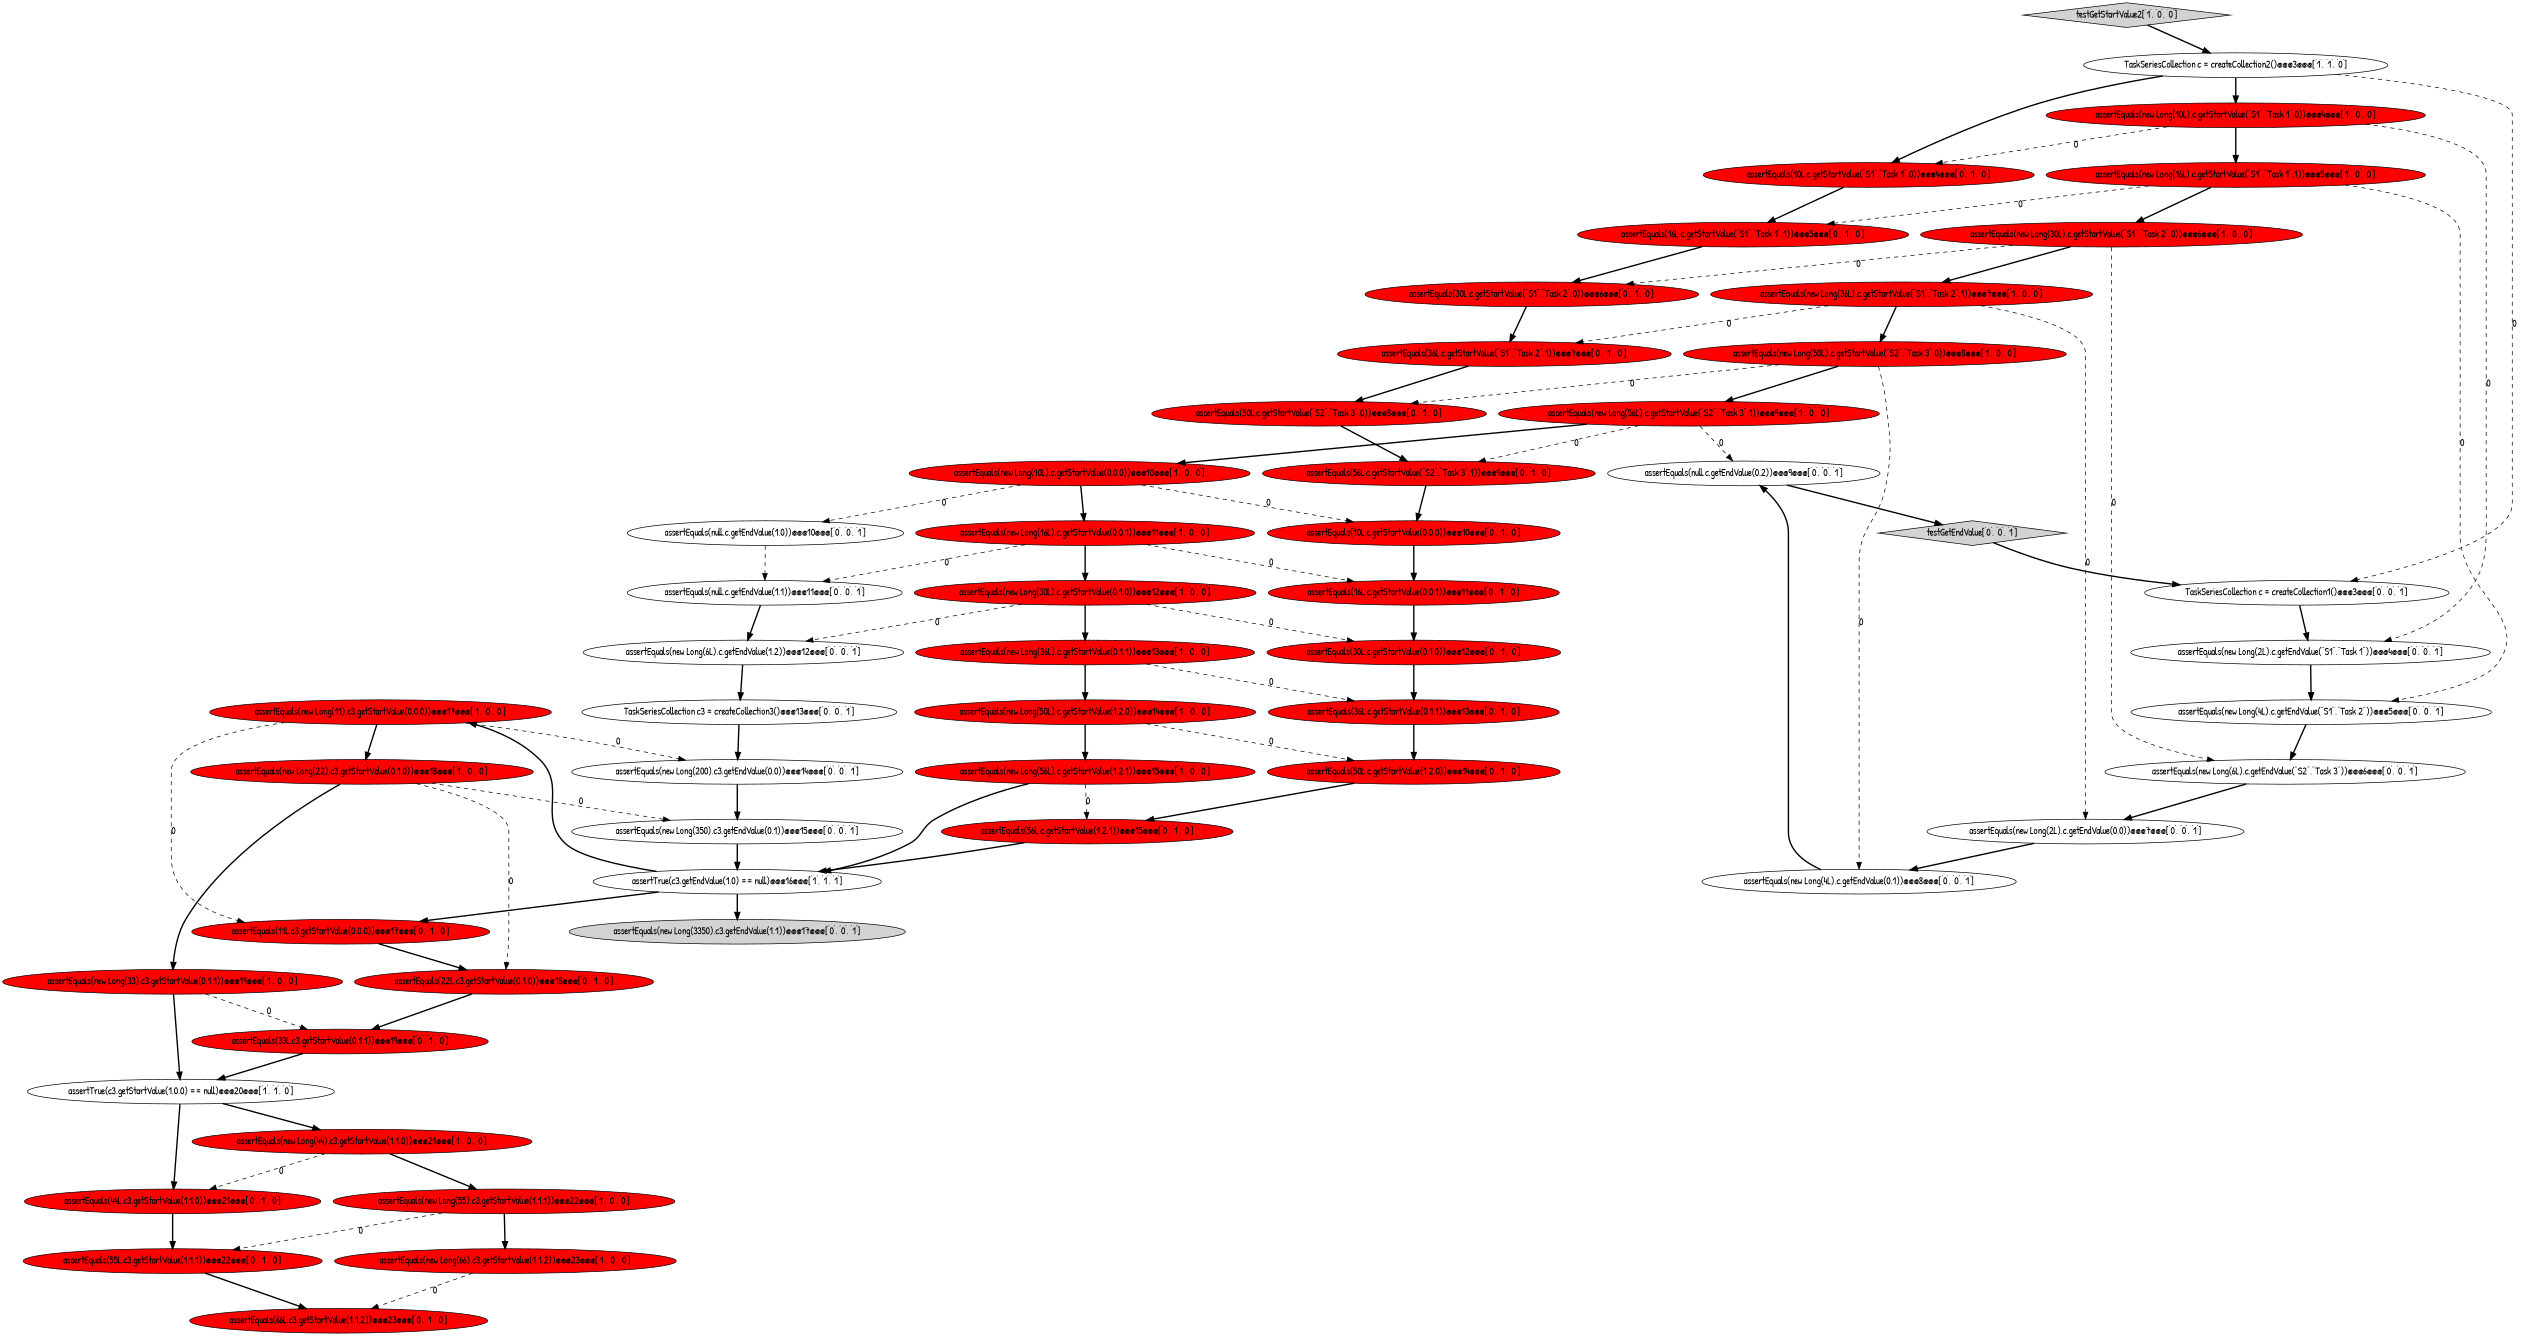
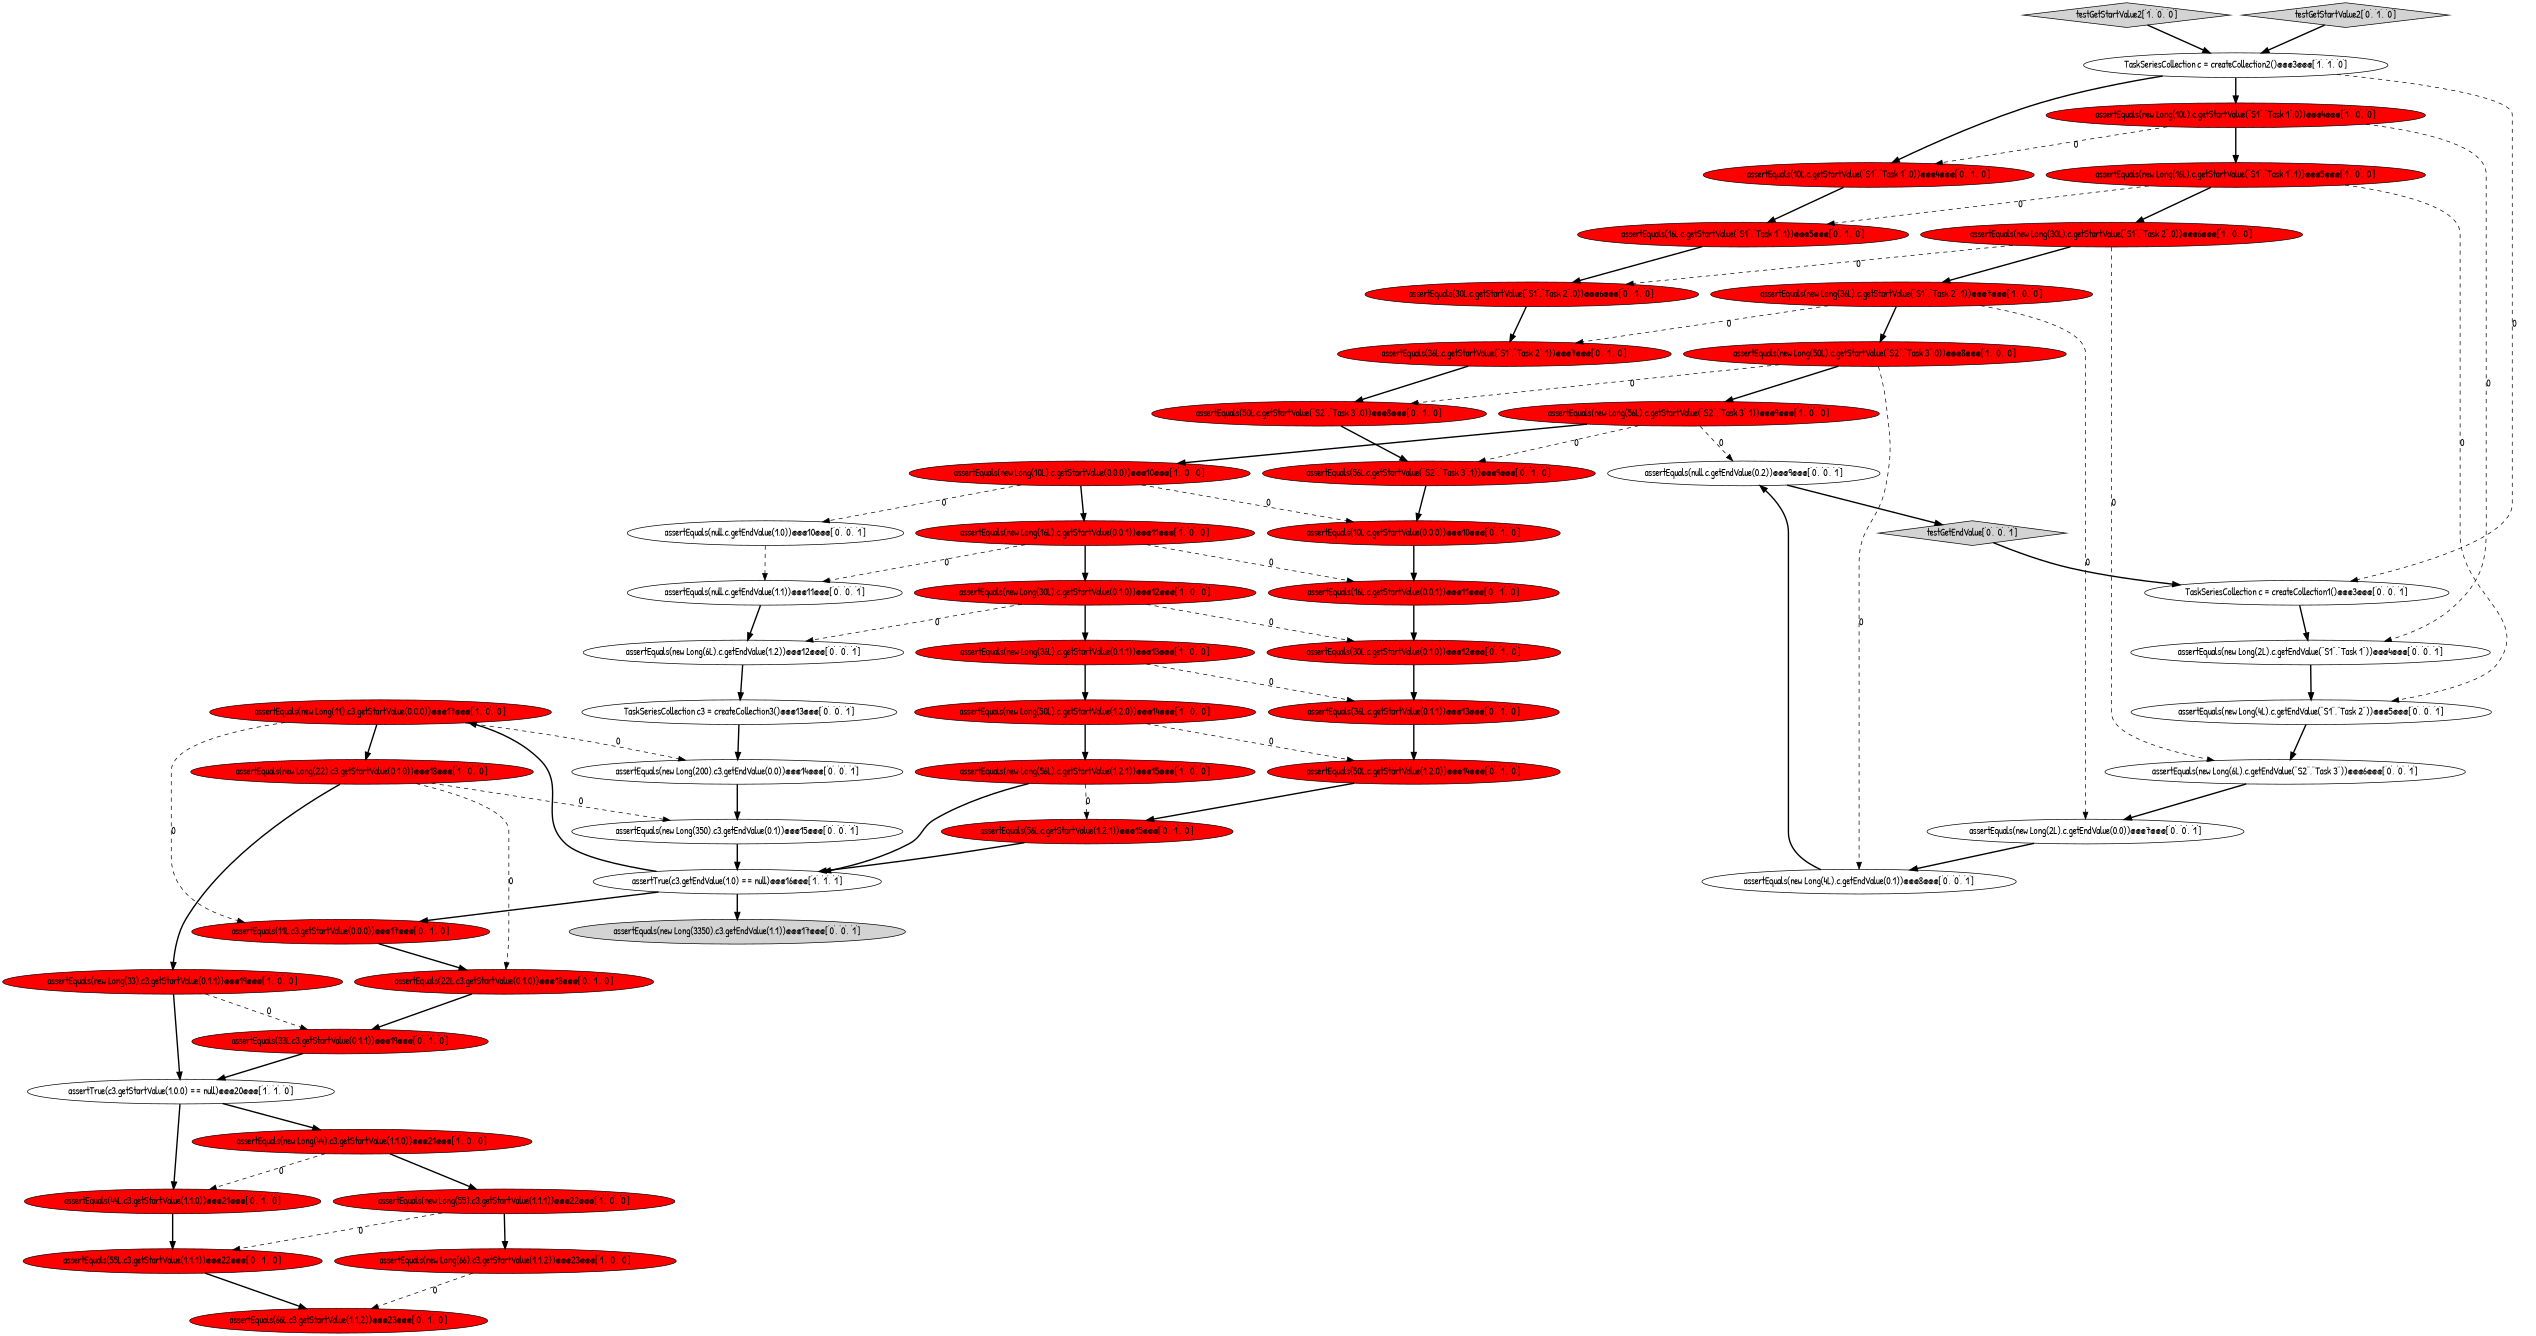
none -> (2346, 15)
